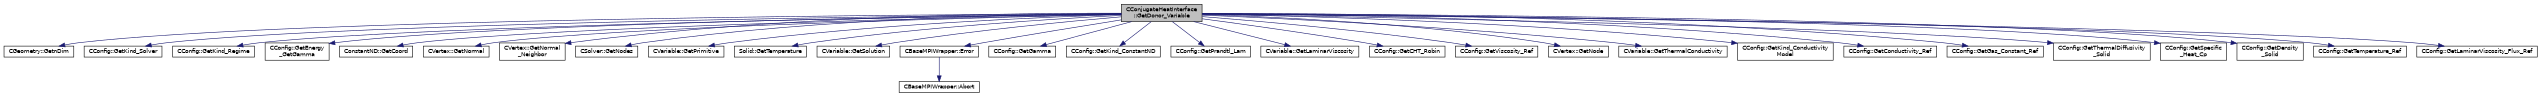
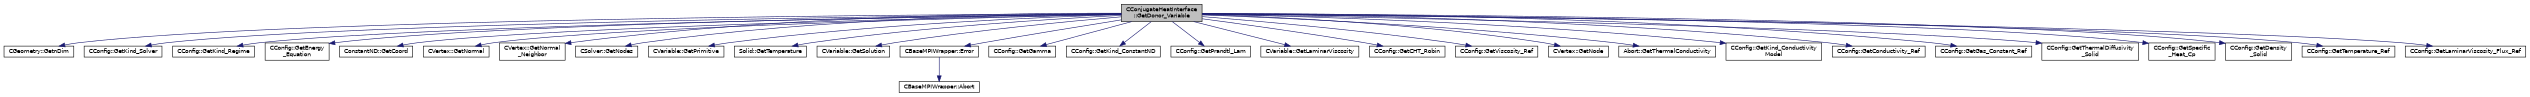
(297, 52) -> (297, 52)
(1673, 52) -> (1667, 52)
